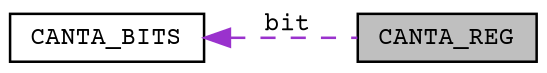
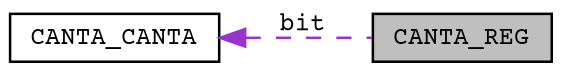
(107, 38) -> (115, 38)
